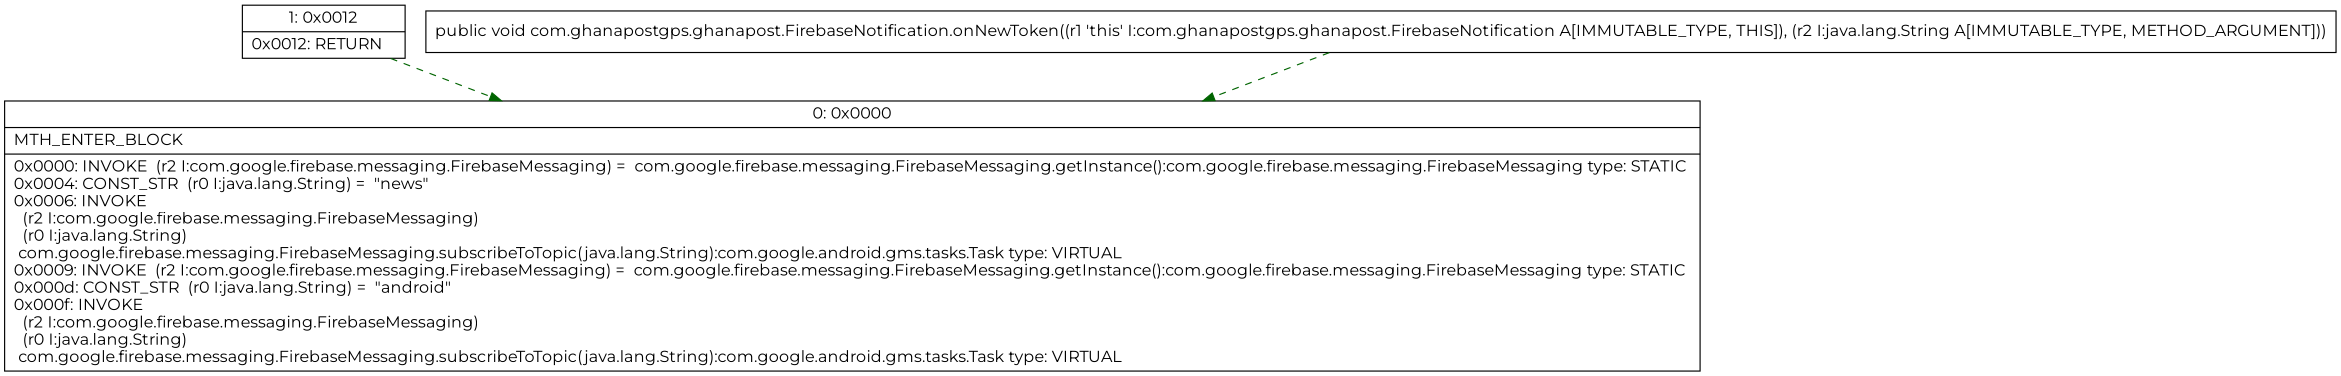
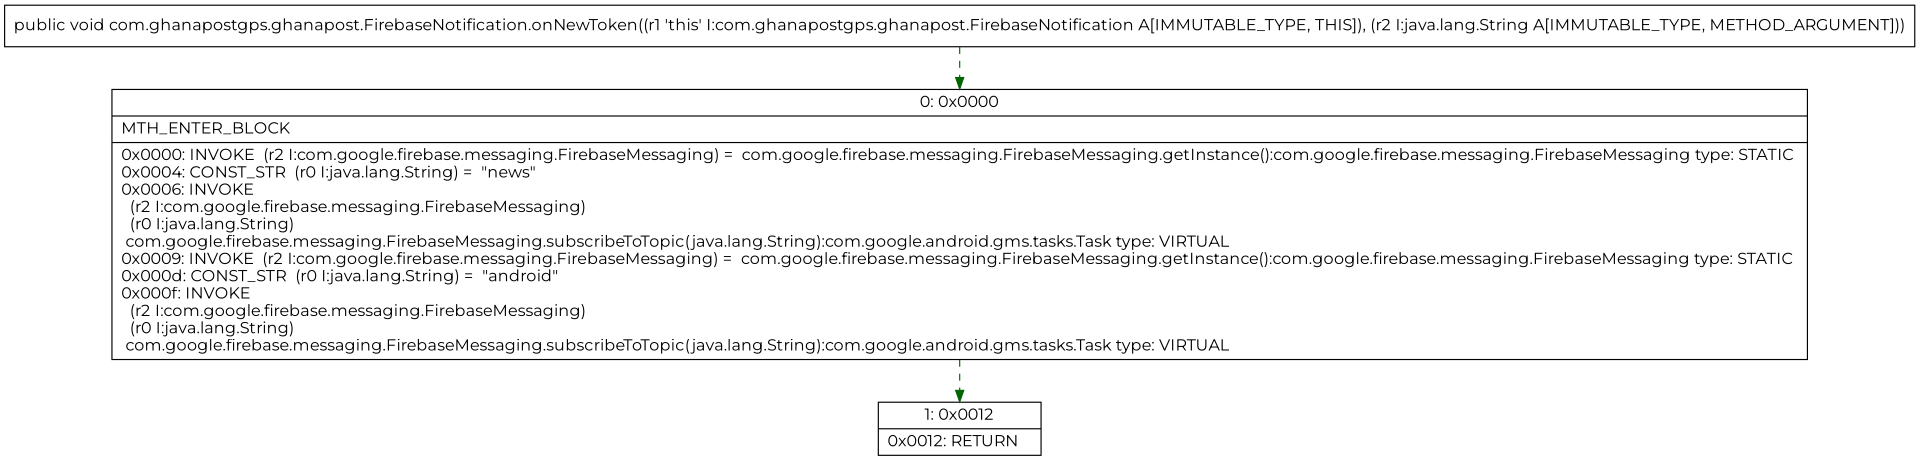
(440, 77) -> (960, 375)
